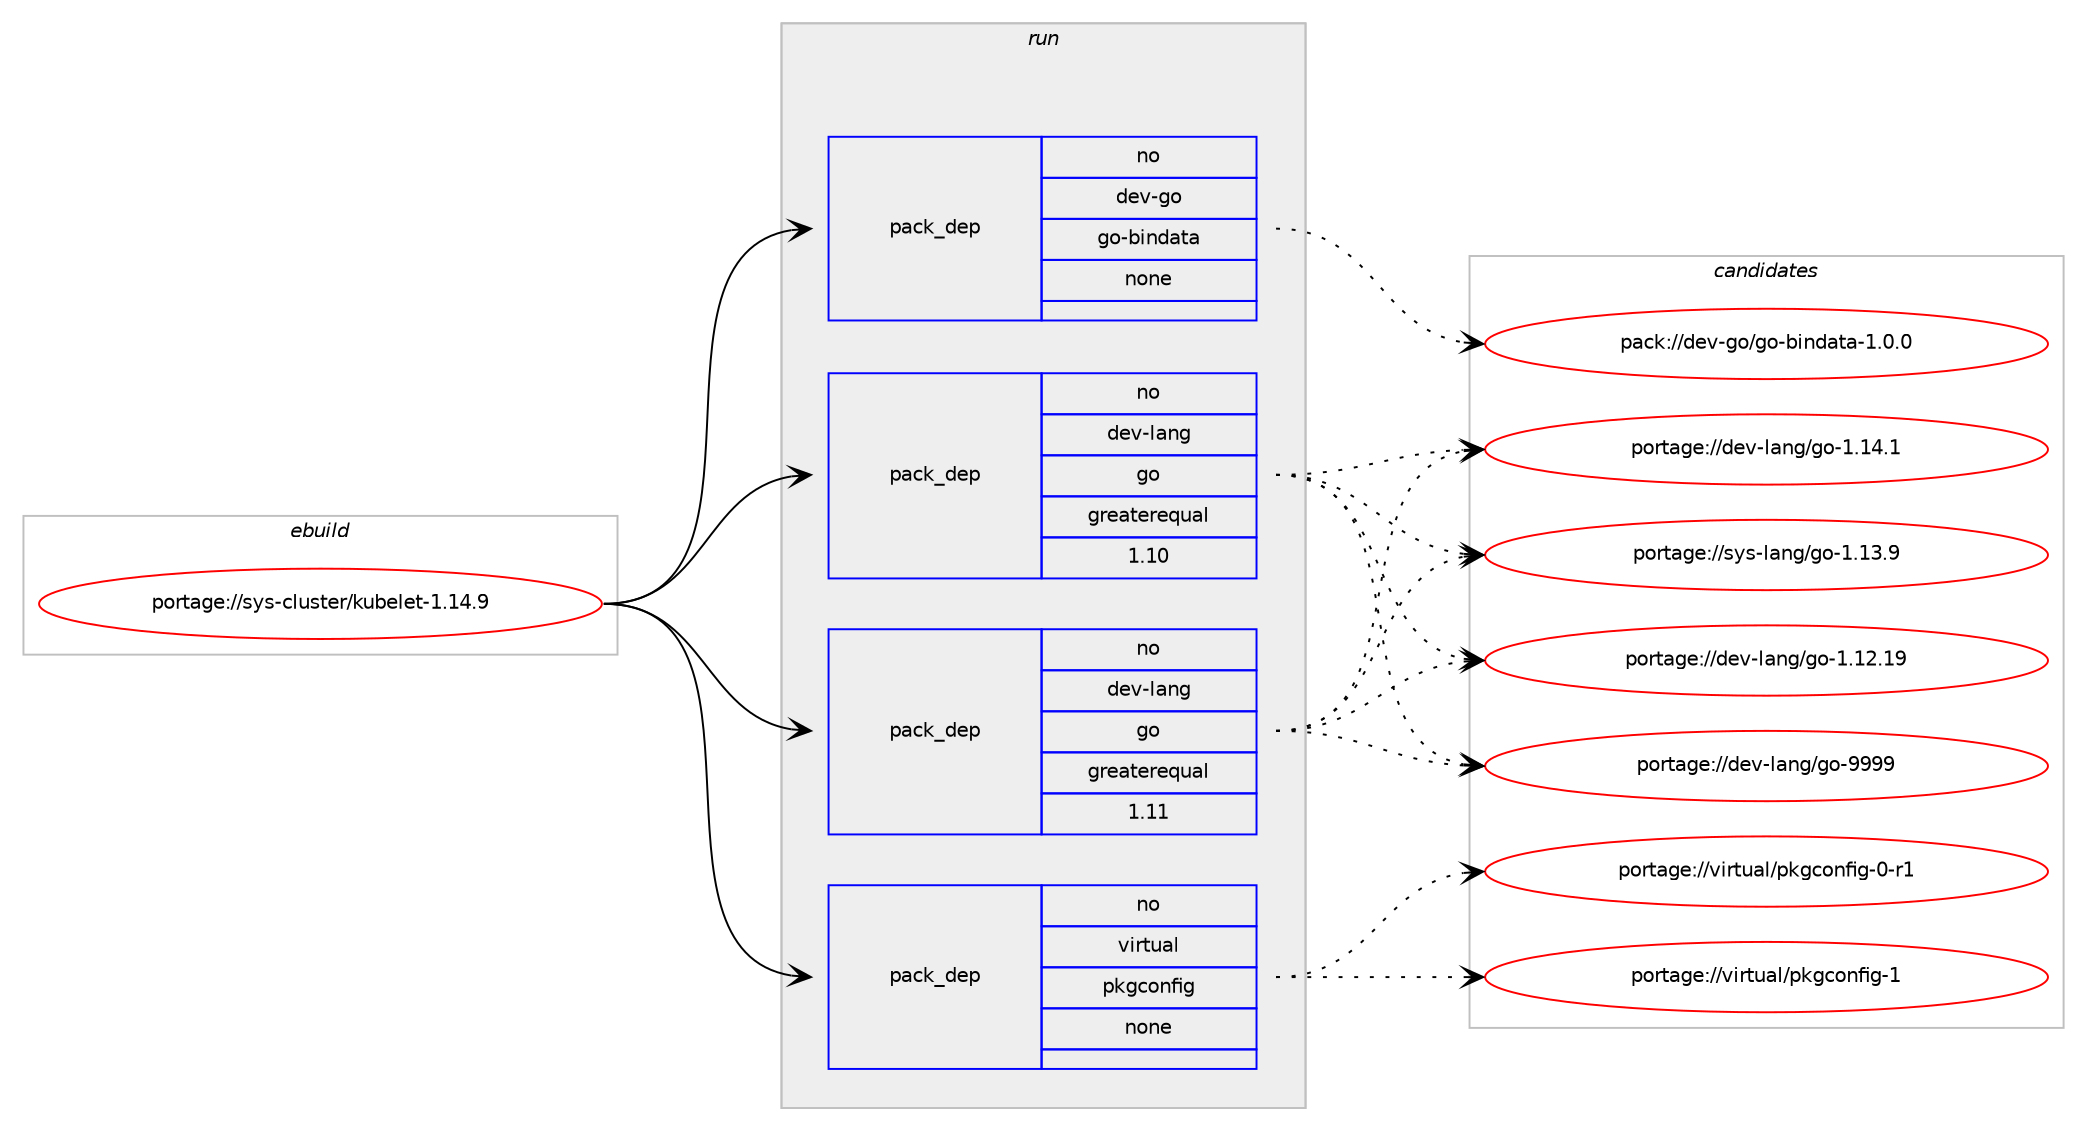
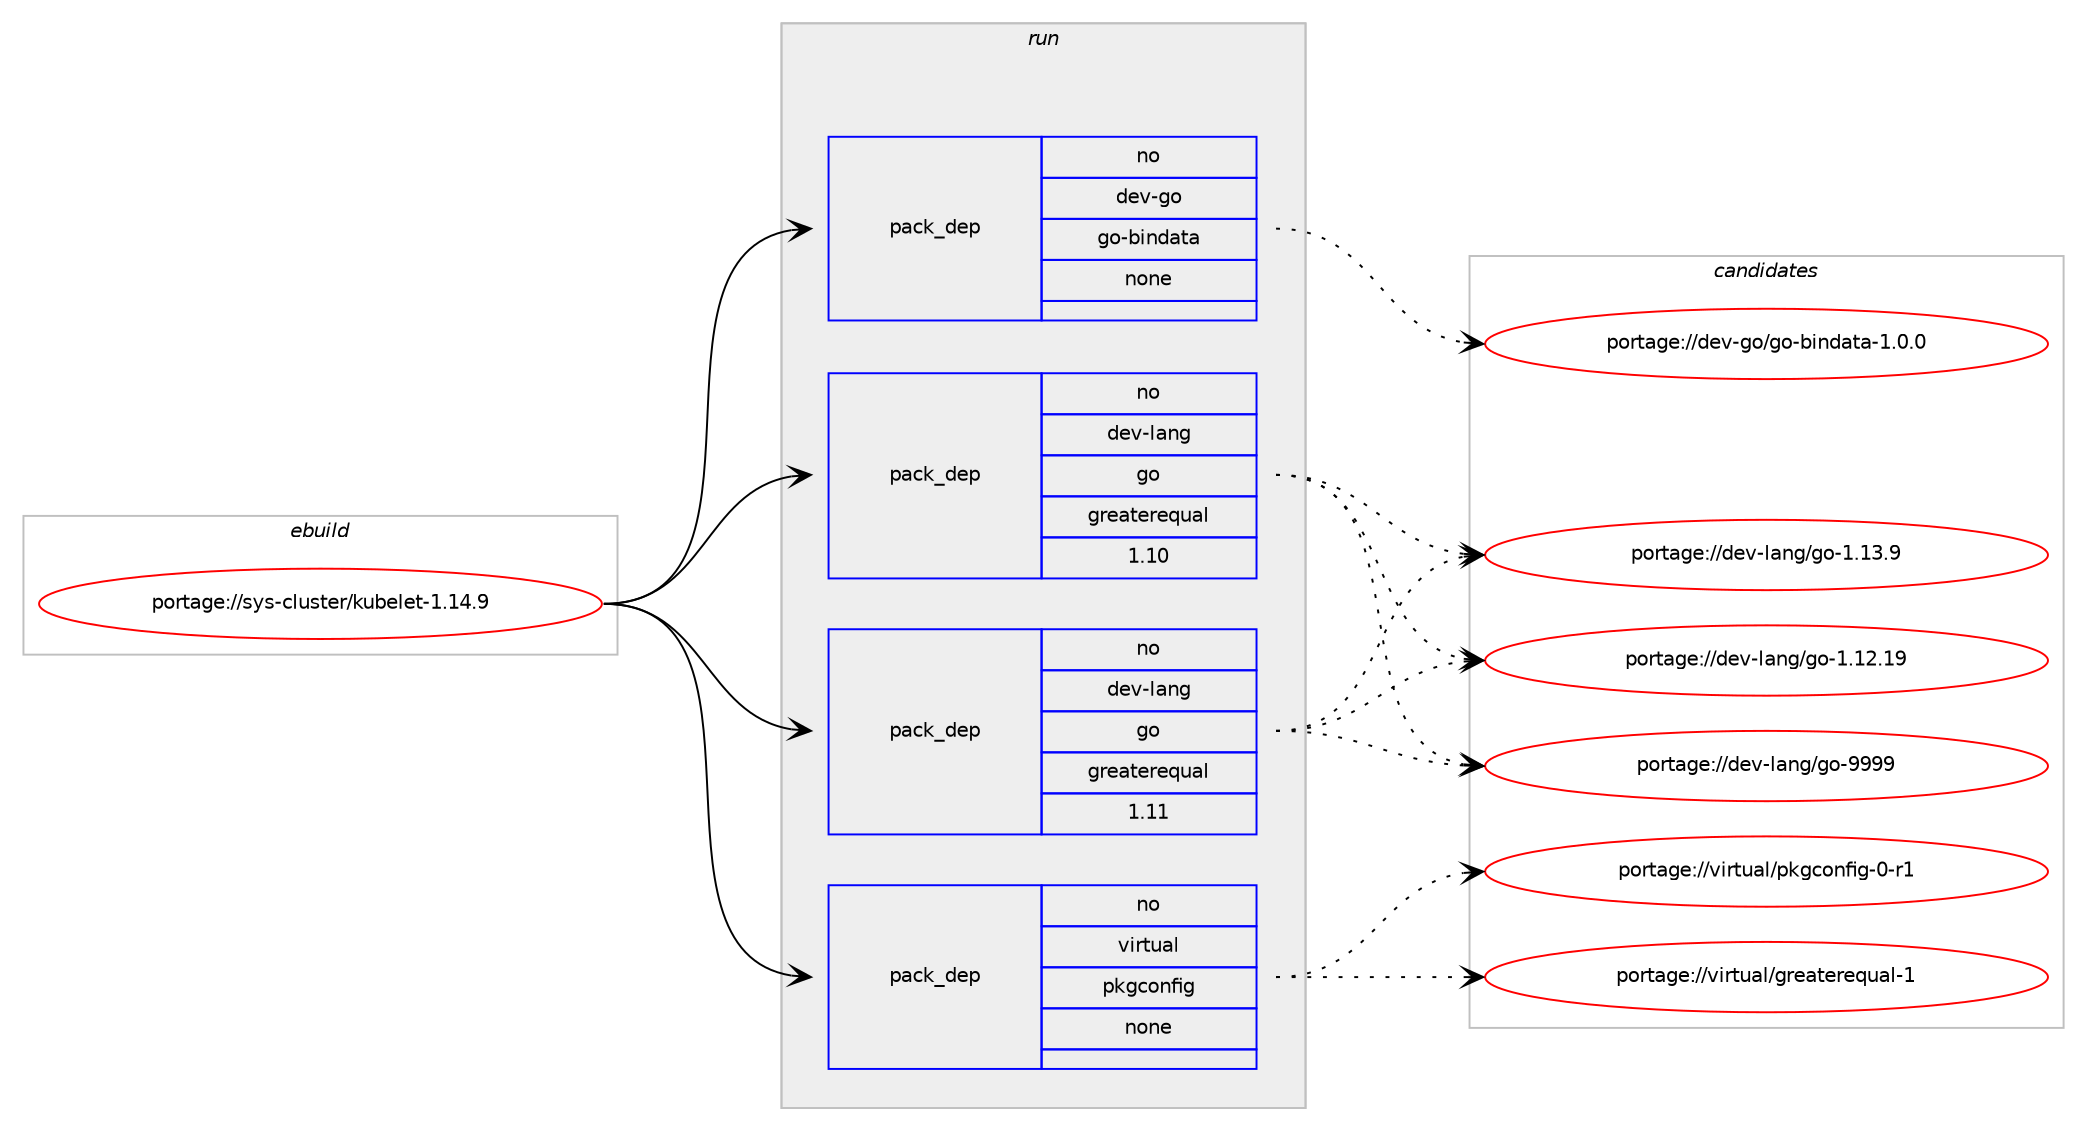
(1767, 344) -> (1767, 344)
(1767, 449) -> none
(1767, 555) -> (1767, 555)
(1767, 977) -> (1767, 977)
